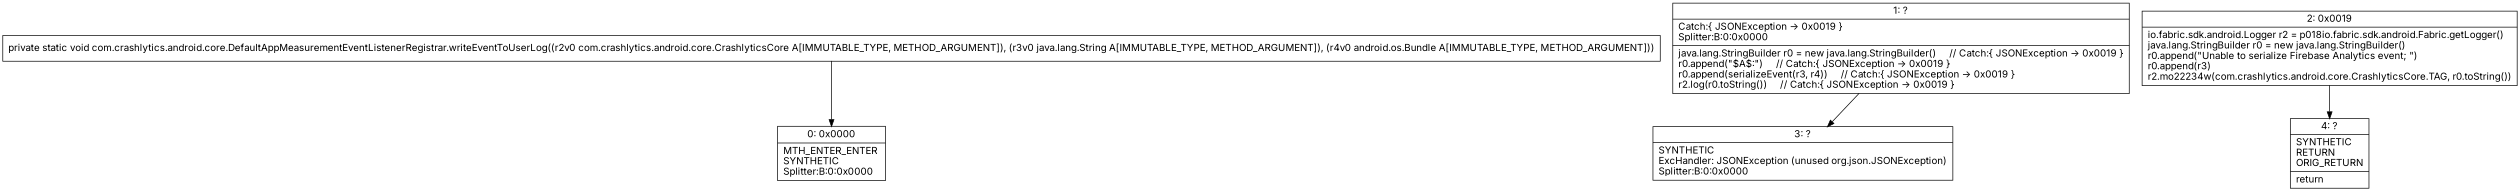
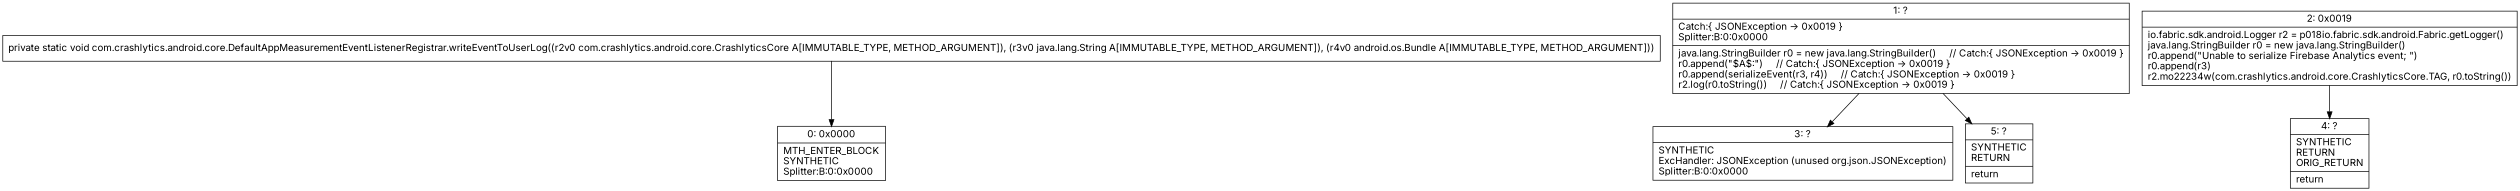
(830, 151) -> (832, 151)
none -> (1999, 153)
